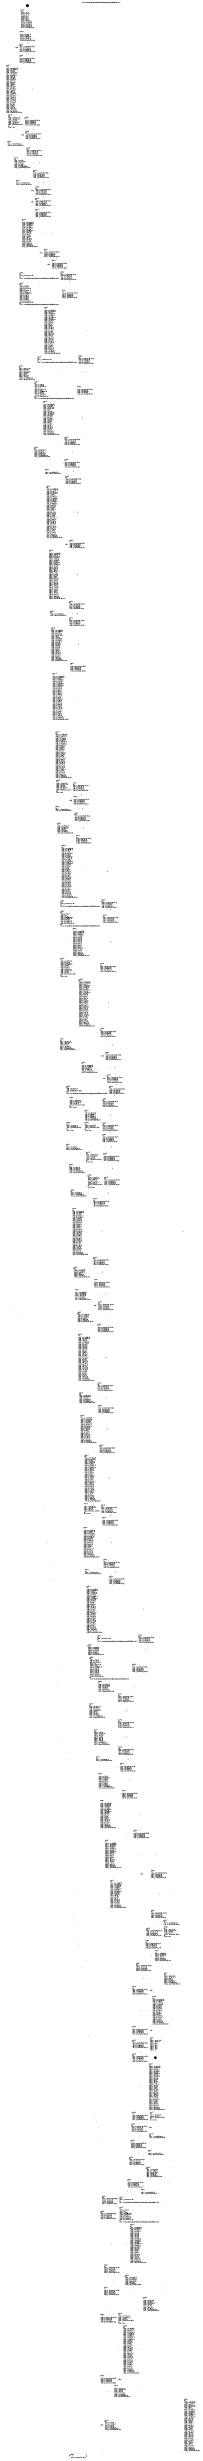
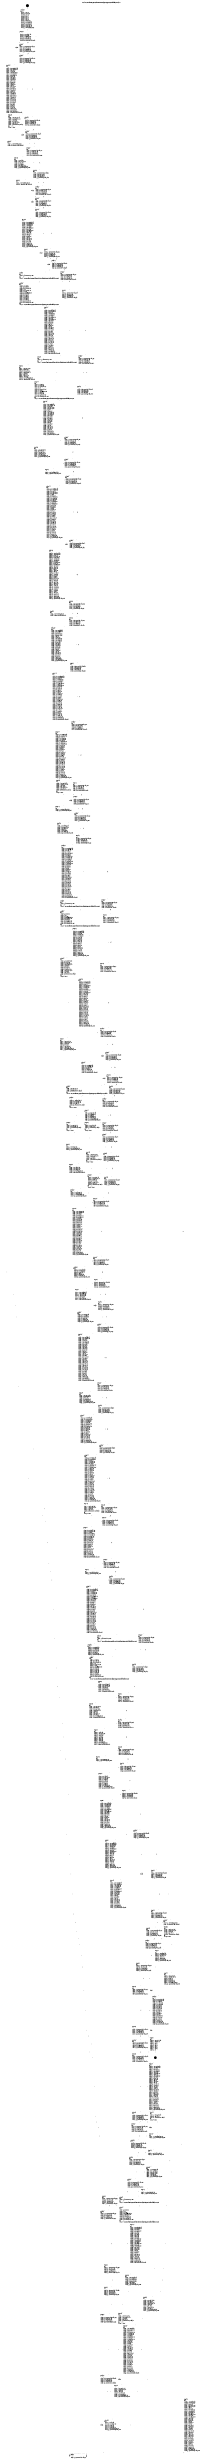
none -> (79, 726)
